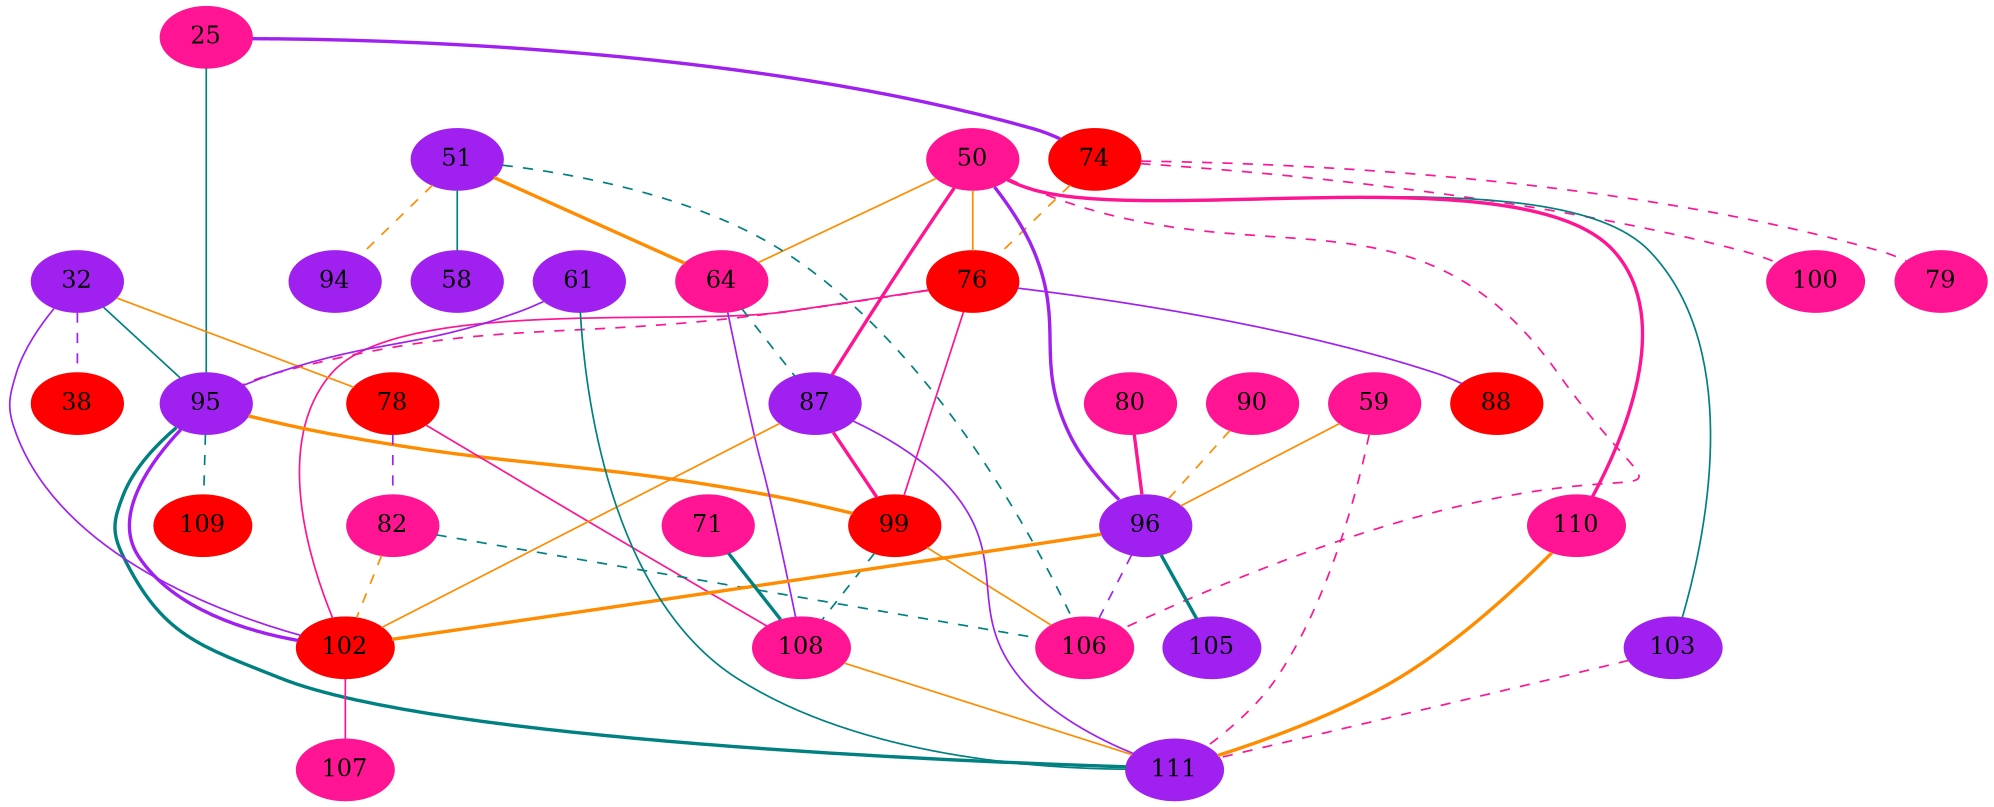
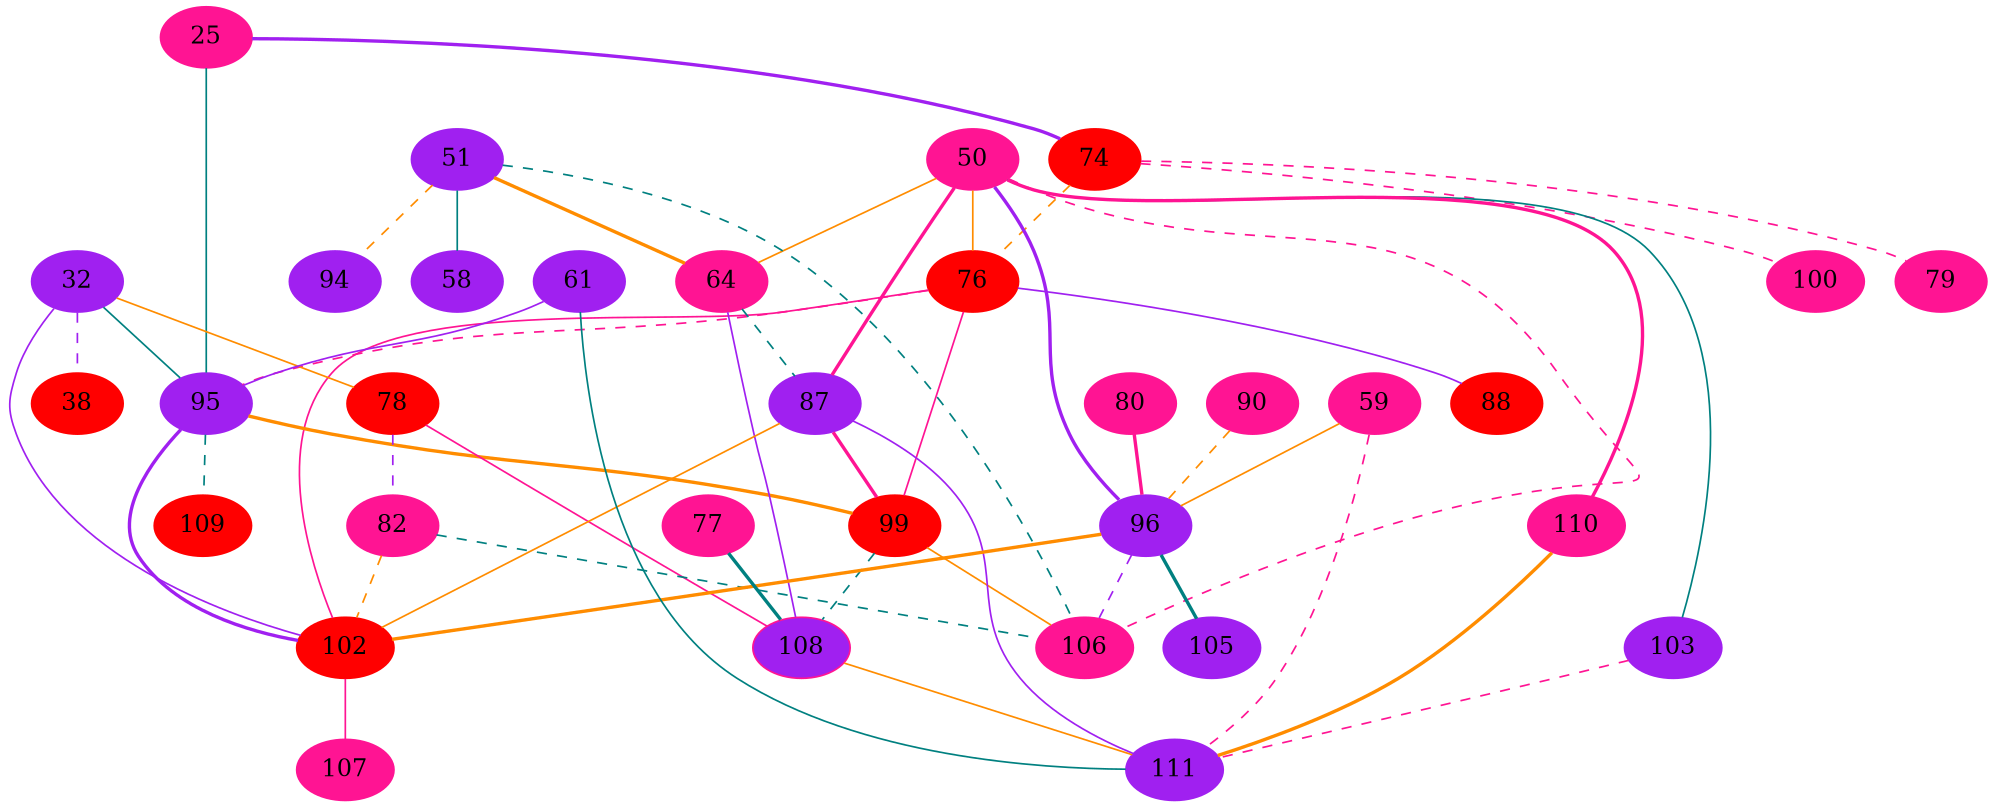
(708, 526) -> (708, 526)
(802, 648) -> (802, 648)
(523, 726) -> none
